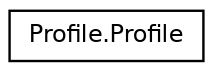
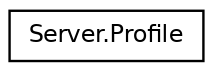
(106, 36) -> (106, 36)
